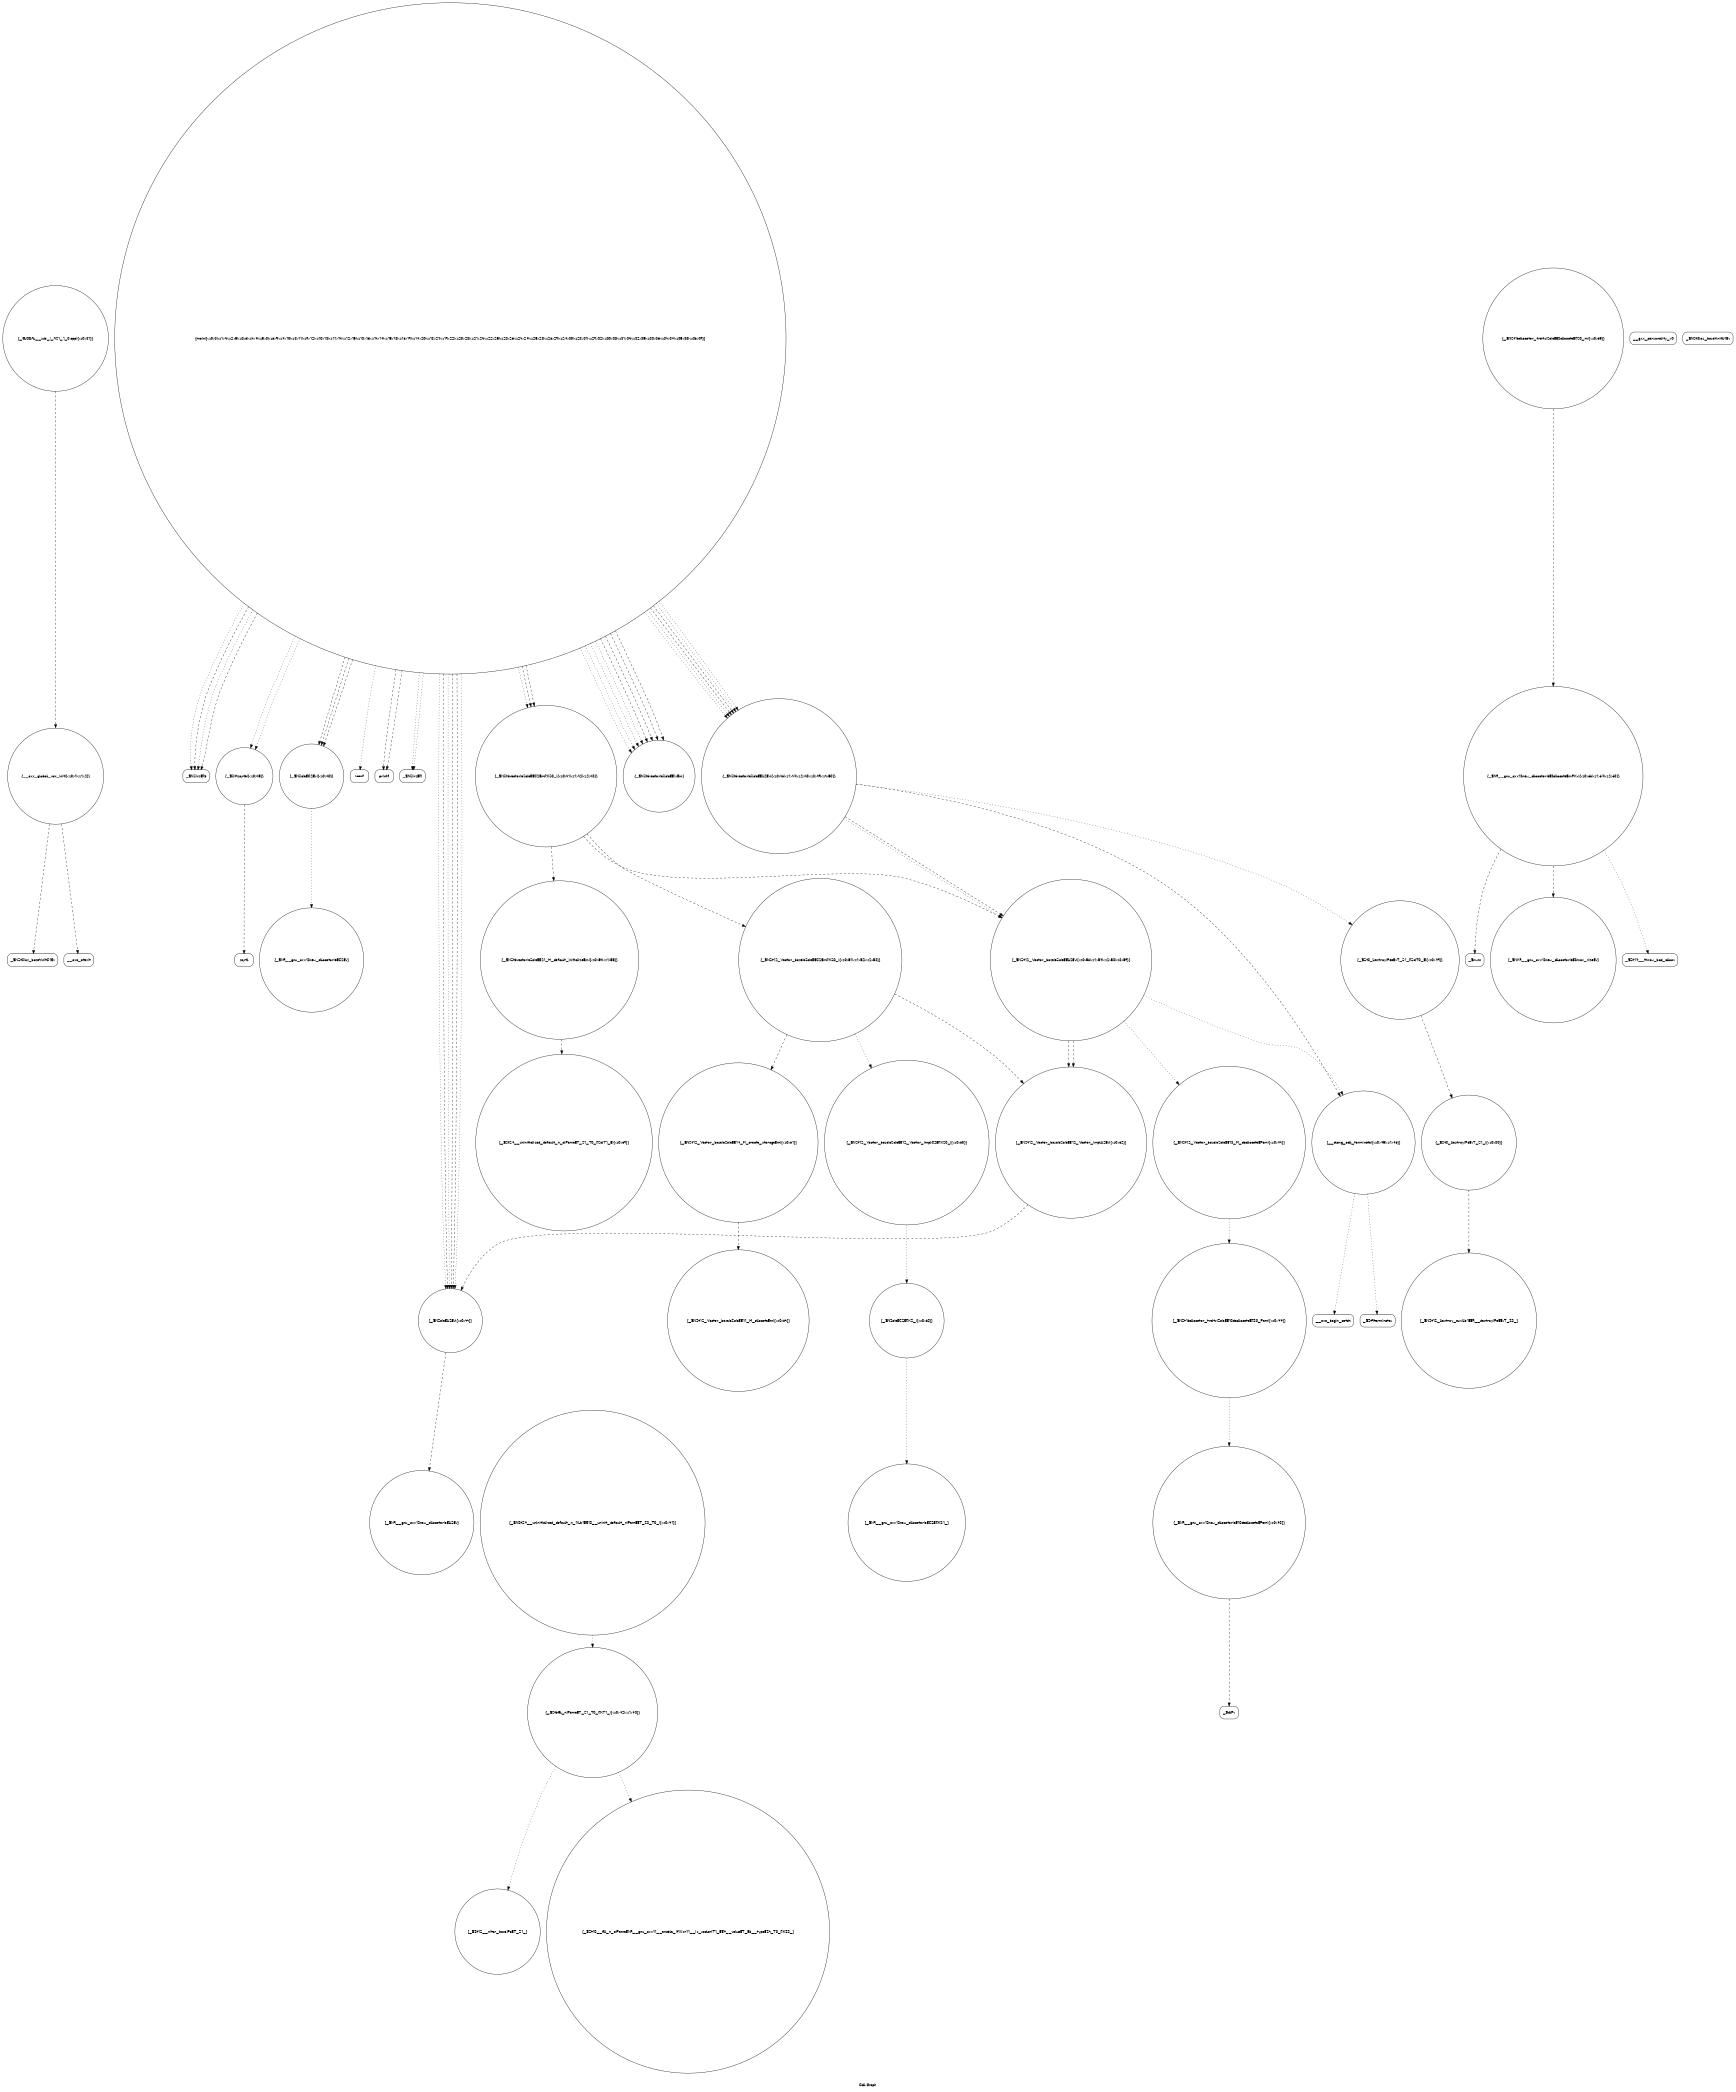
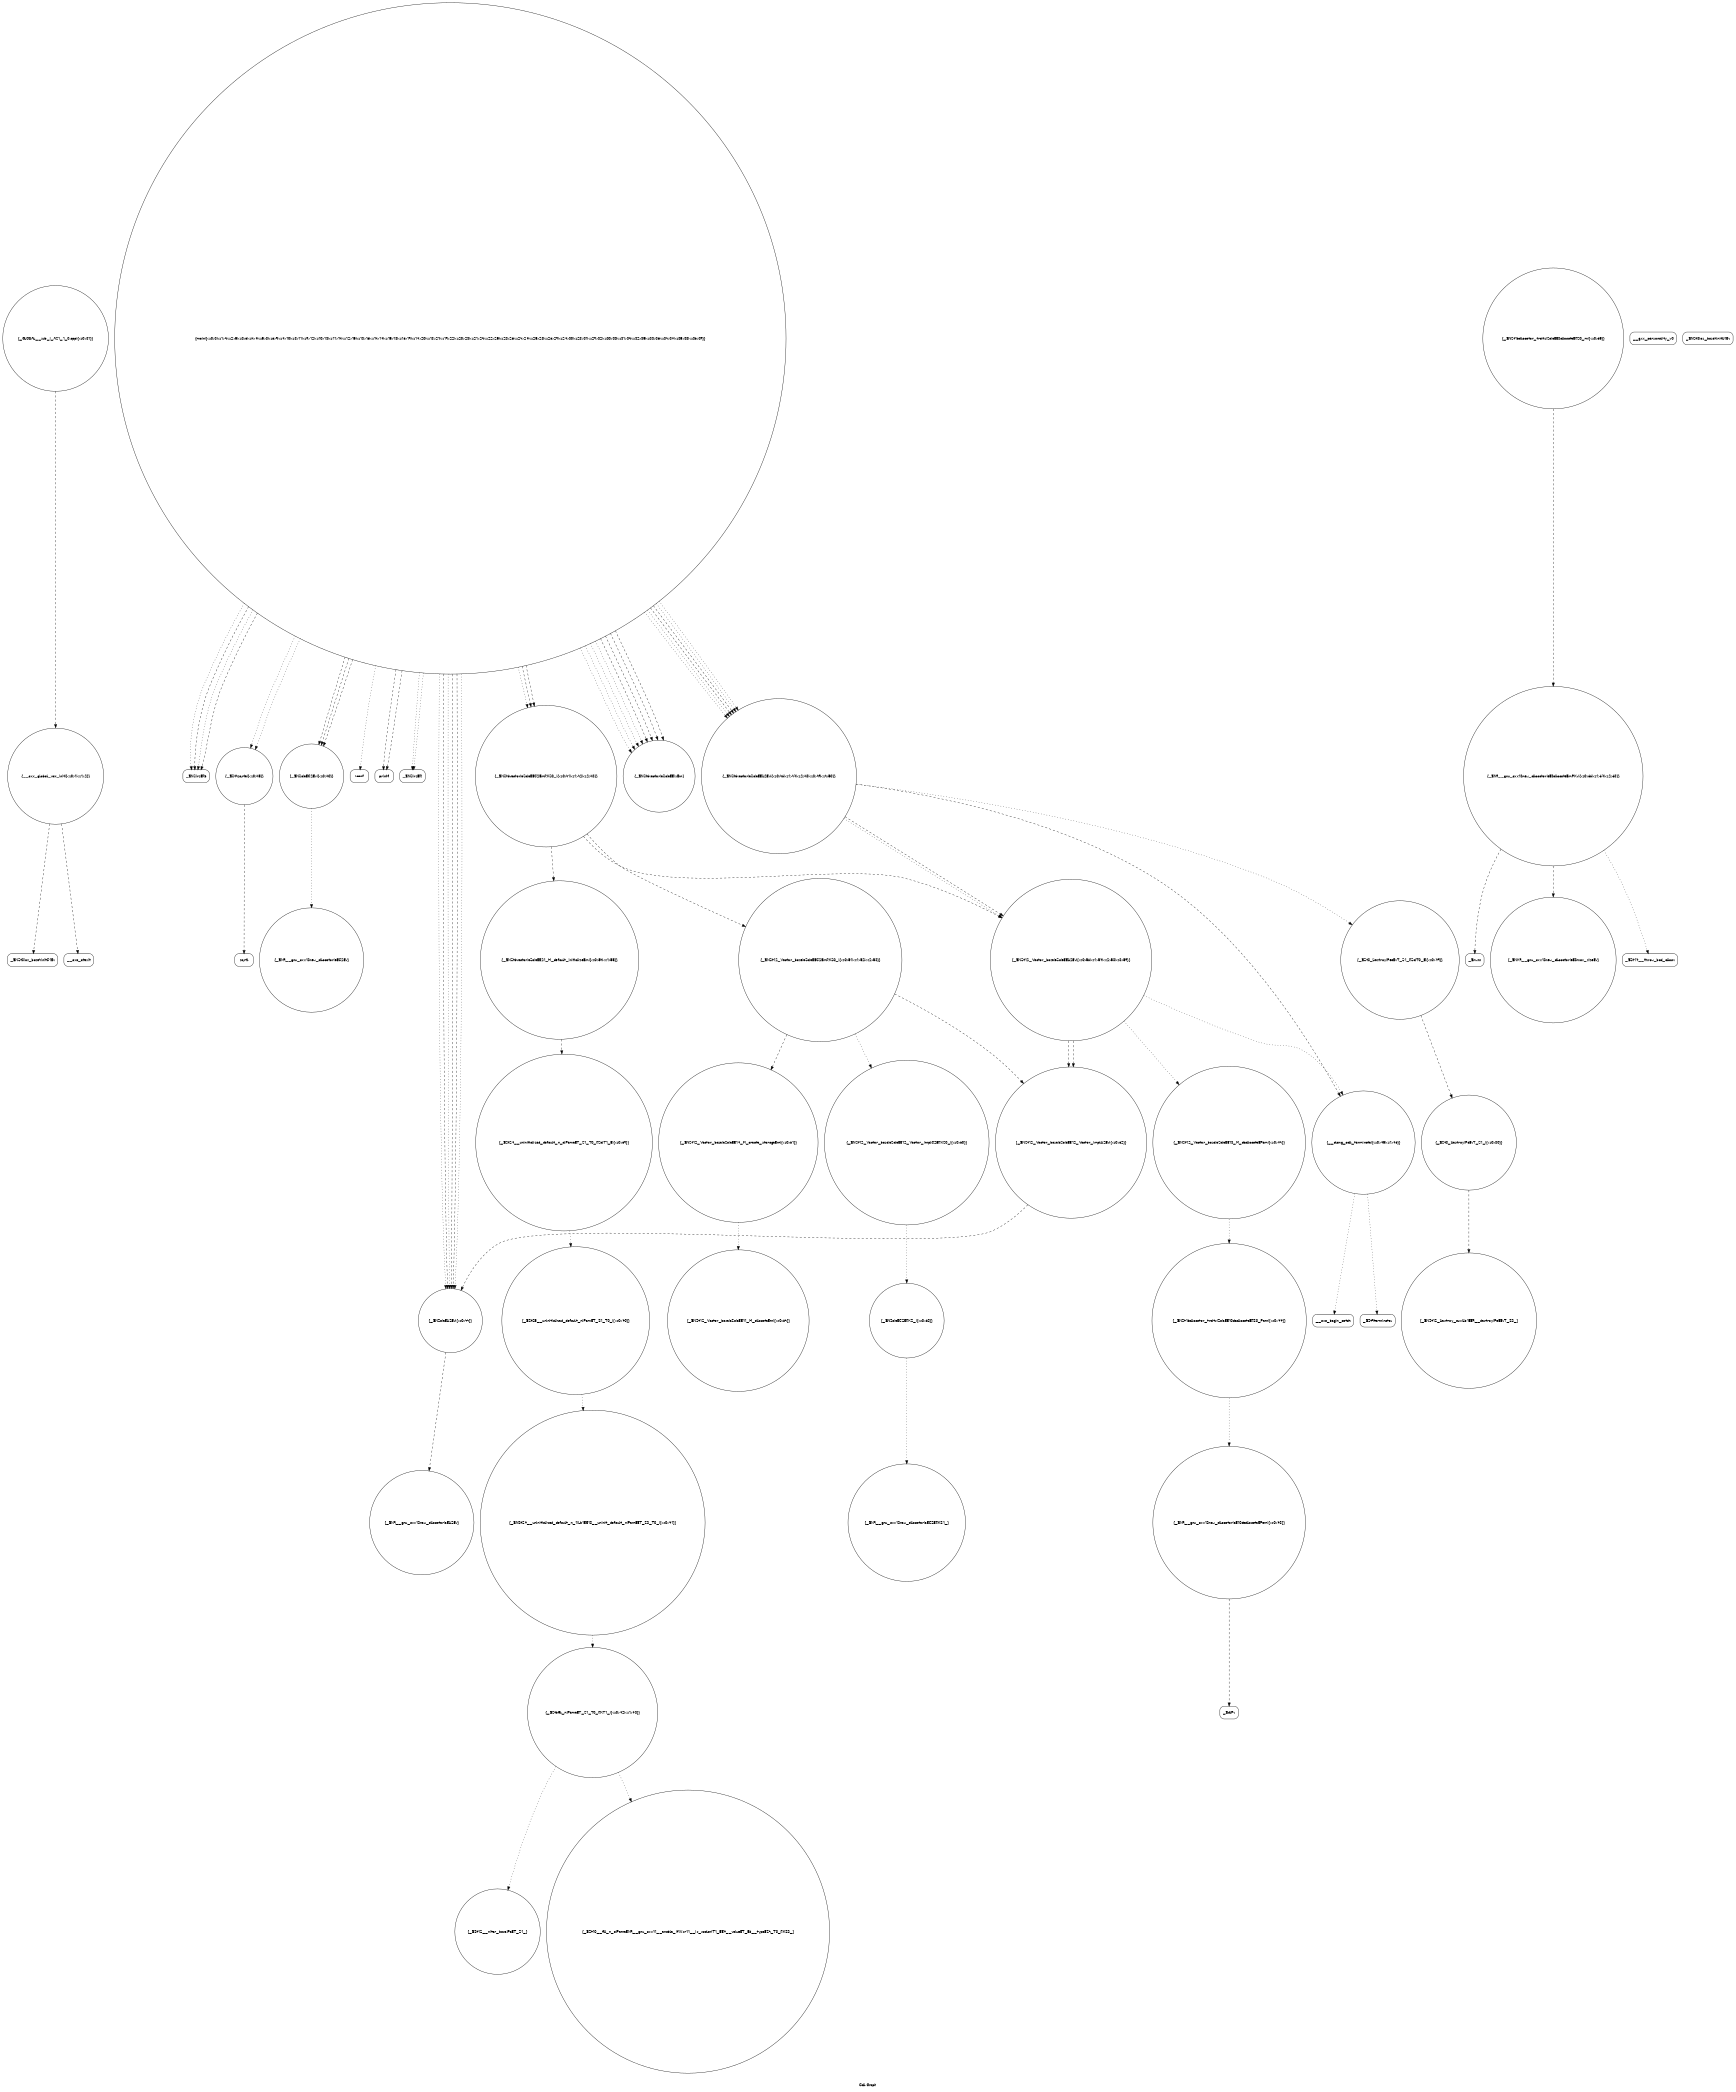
(738, 1233) -> (738, 1233)
none -> (576, 1321)
